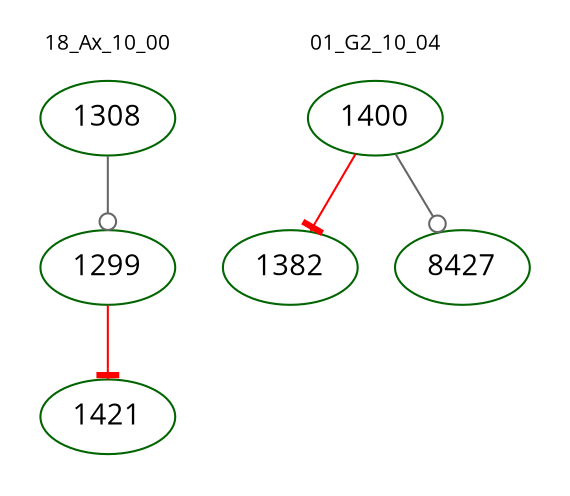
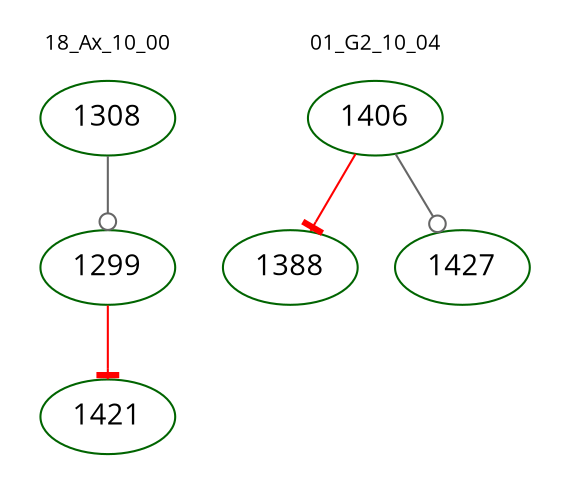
(375, 118) -> (375, 118)
(290, 267) -> (290, 267)
(462, 267) -> (462, 267)
